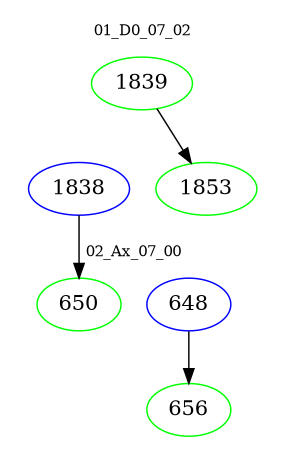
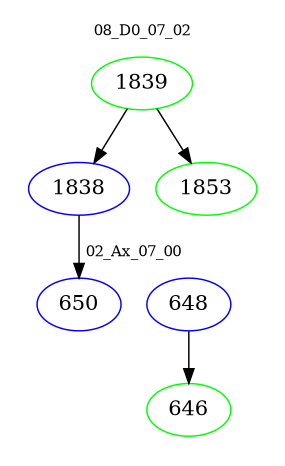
(143, 31) -> (143, 31)
none -> (115, 130)
(79, 304) -> (79, 304)
(189, 410) -> (189, 410)
